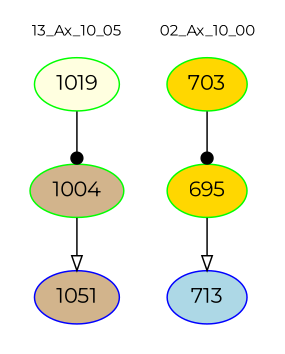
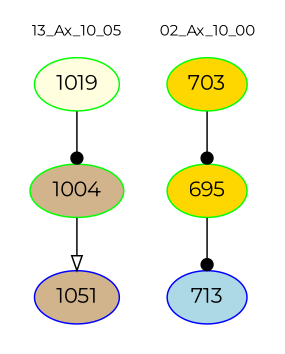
(207, 237) -> (207, 238)
